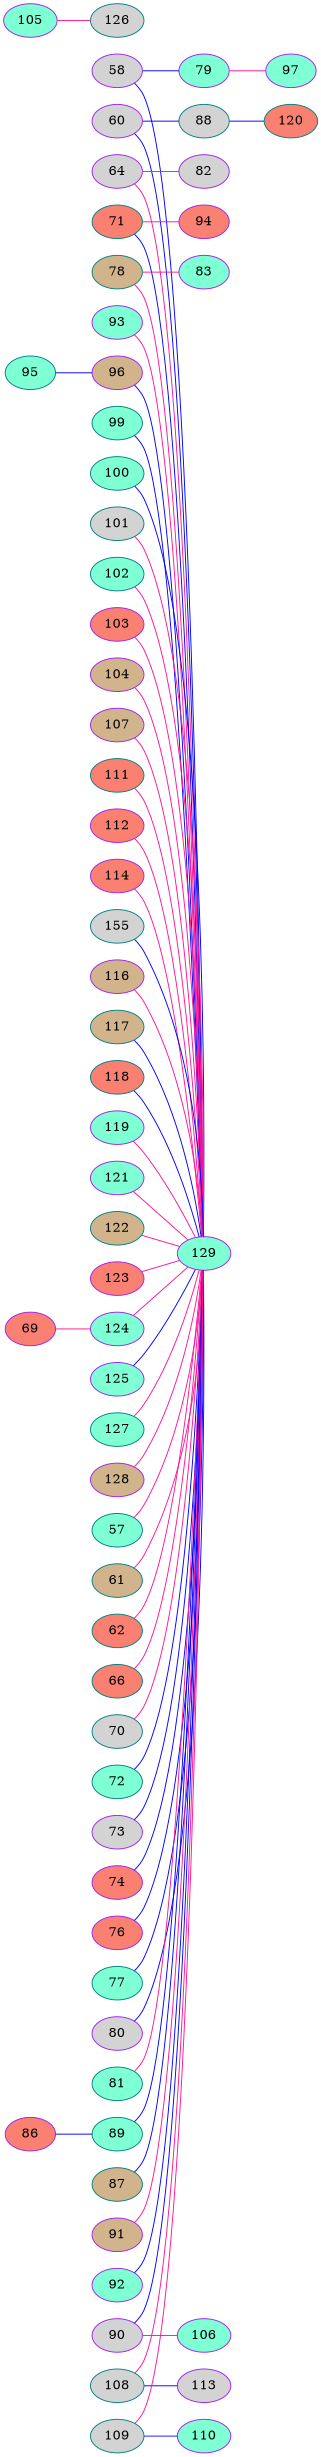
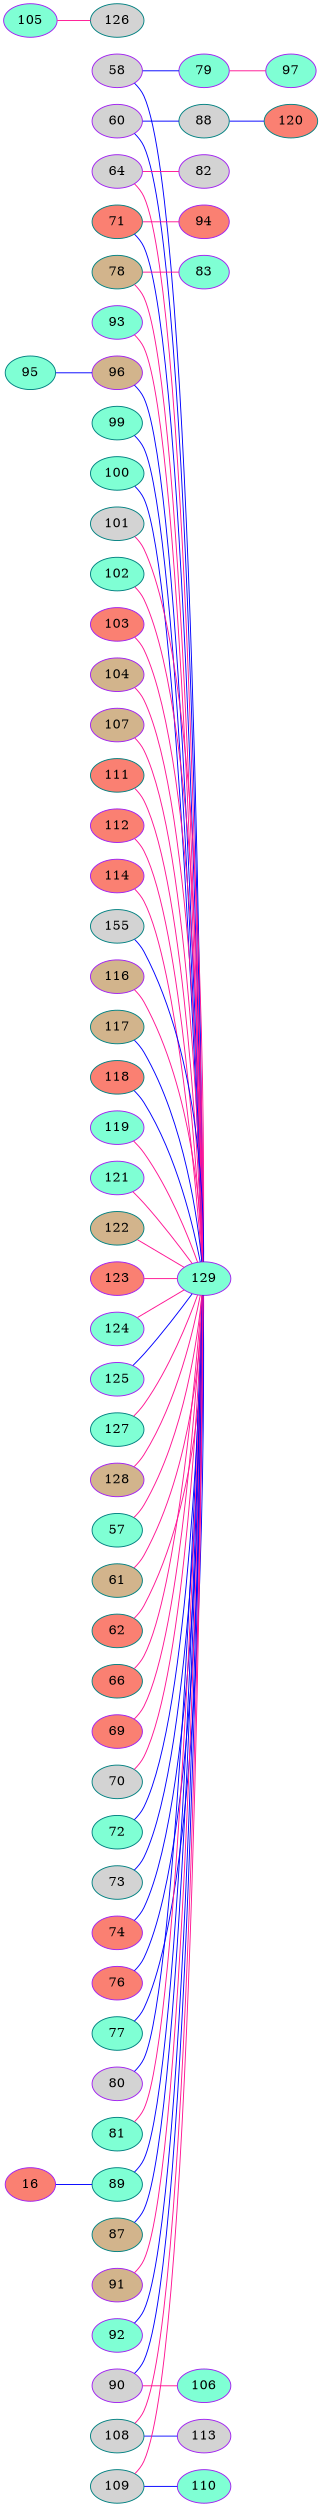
(73, 1329) -> (177, 1565)
(117, 1832) -> (117, 1883)
(30, 2134) -> (30, 2184)
